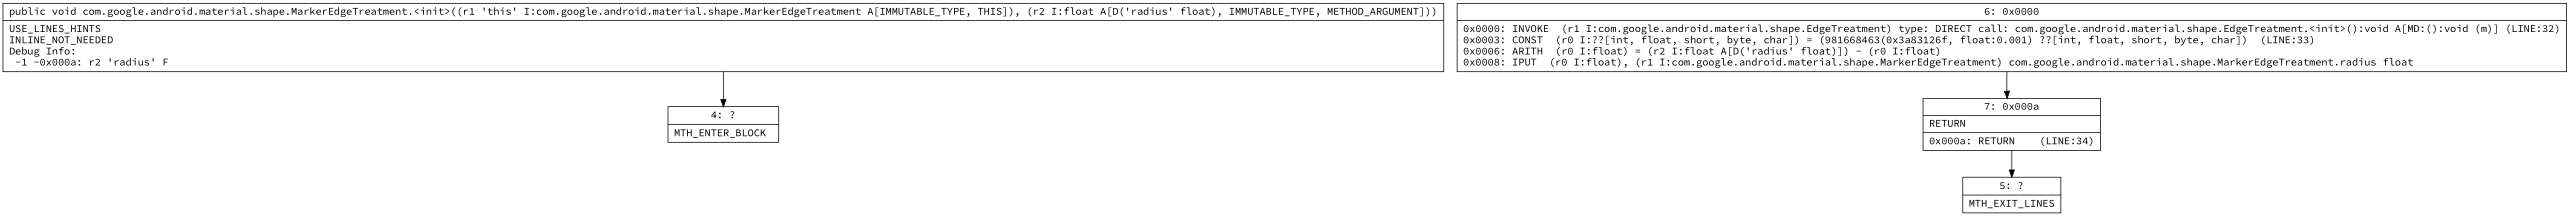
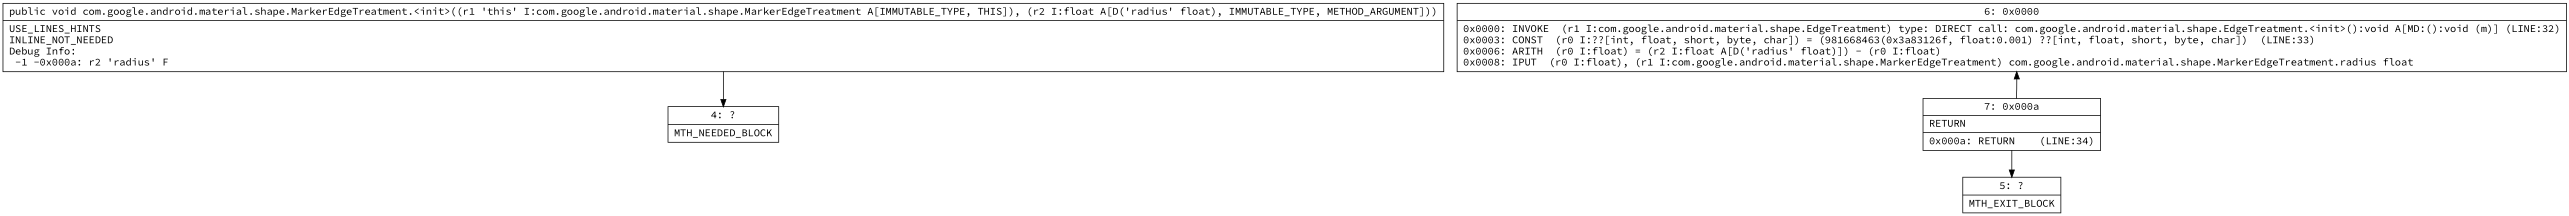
(2007, 81) -> (2017, 89)
(720, 133) -> (723, 133)
(2012, 204) -> (2012, 204)
